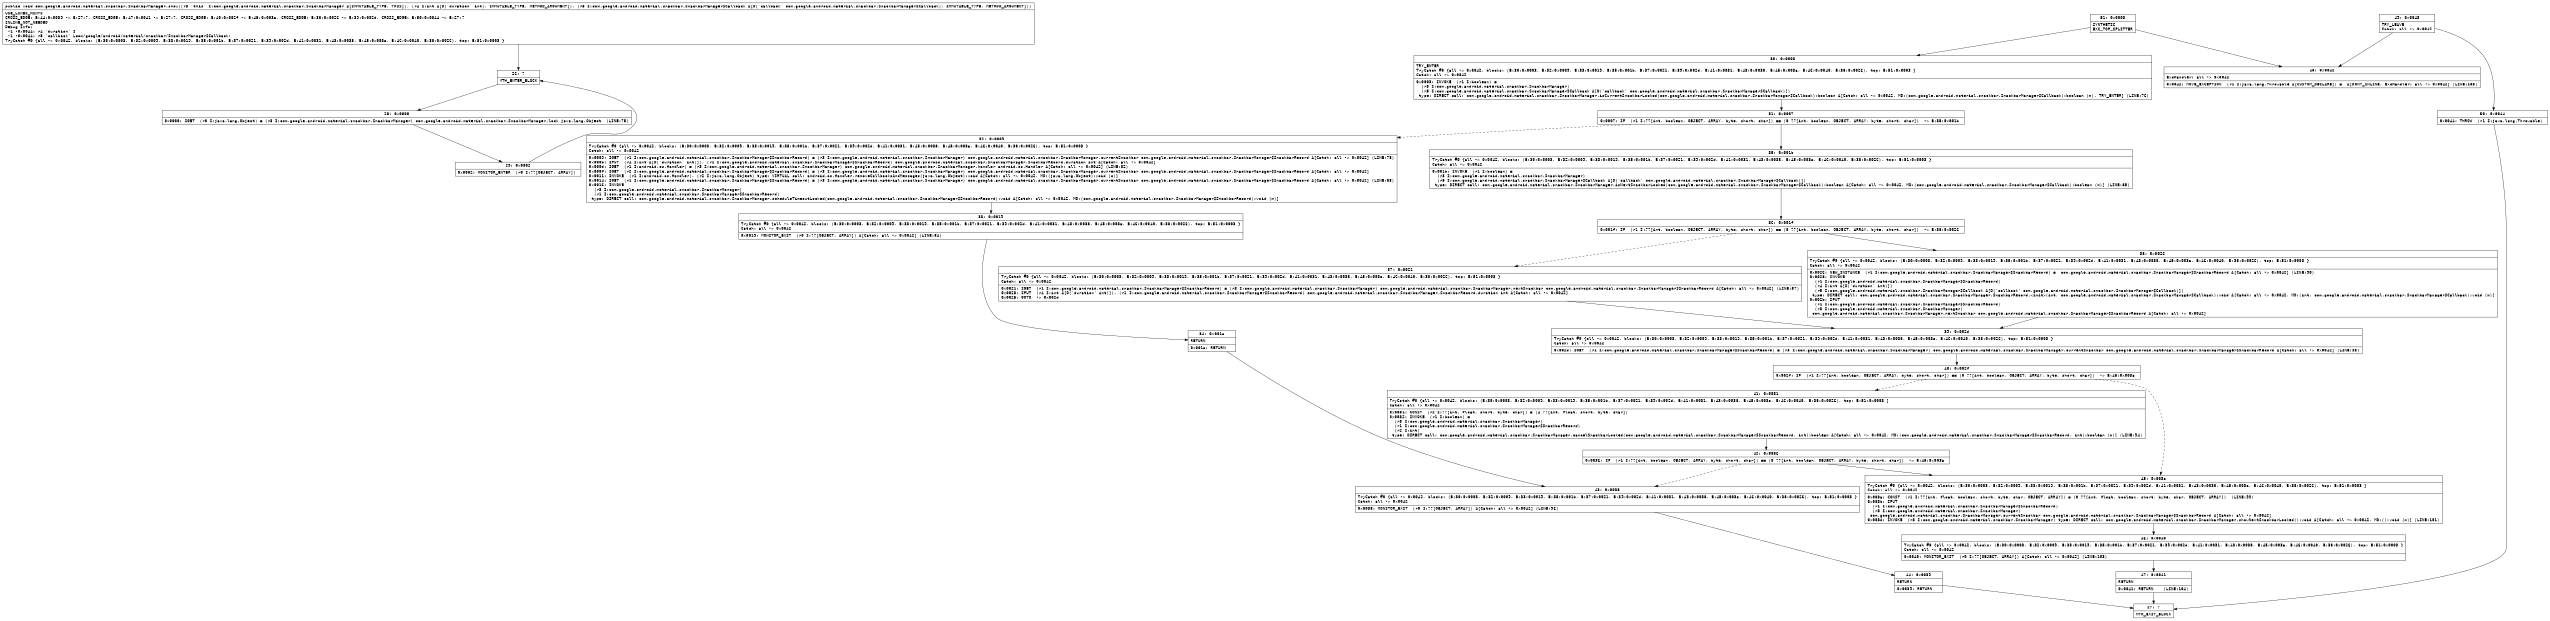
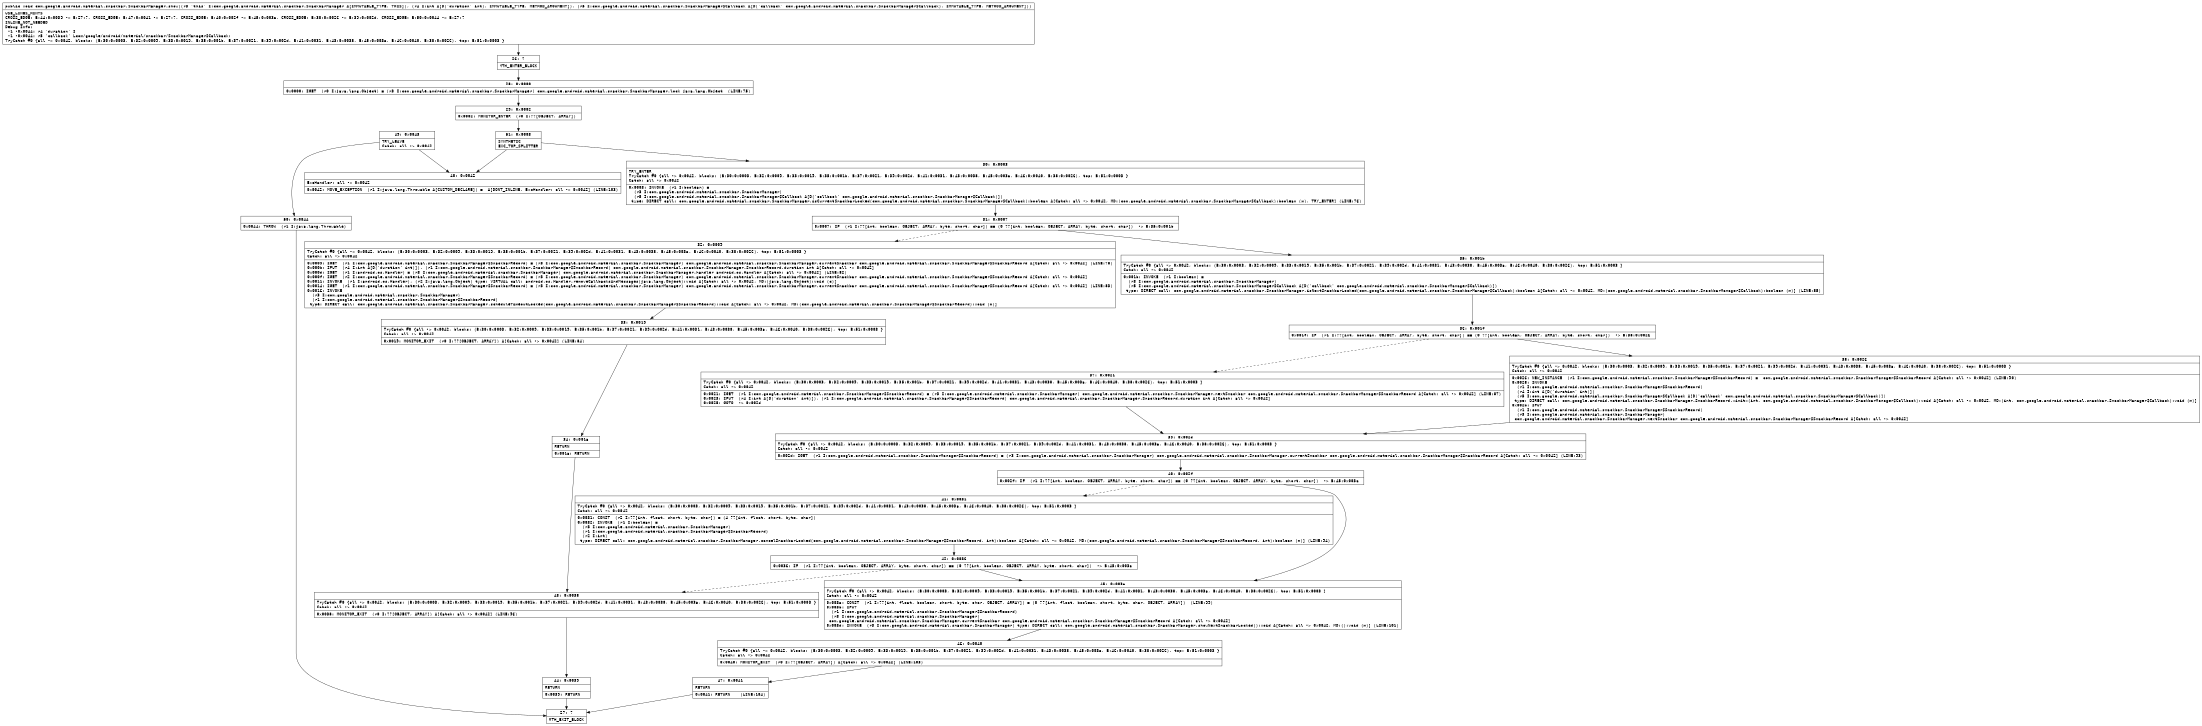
(633, 125) -> (518, 124)
(2157, 403) -> (1341, 536)
